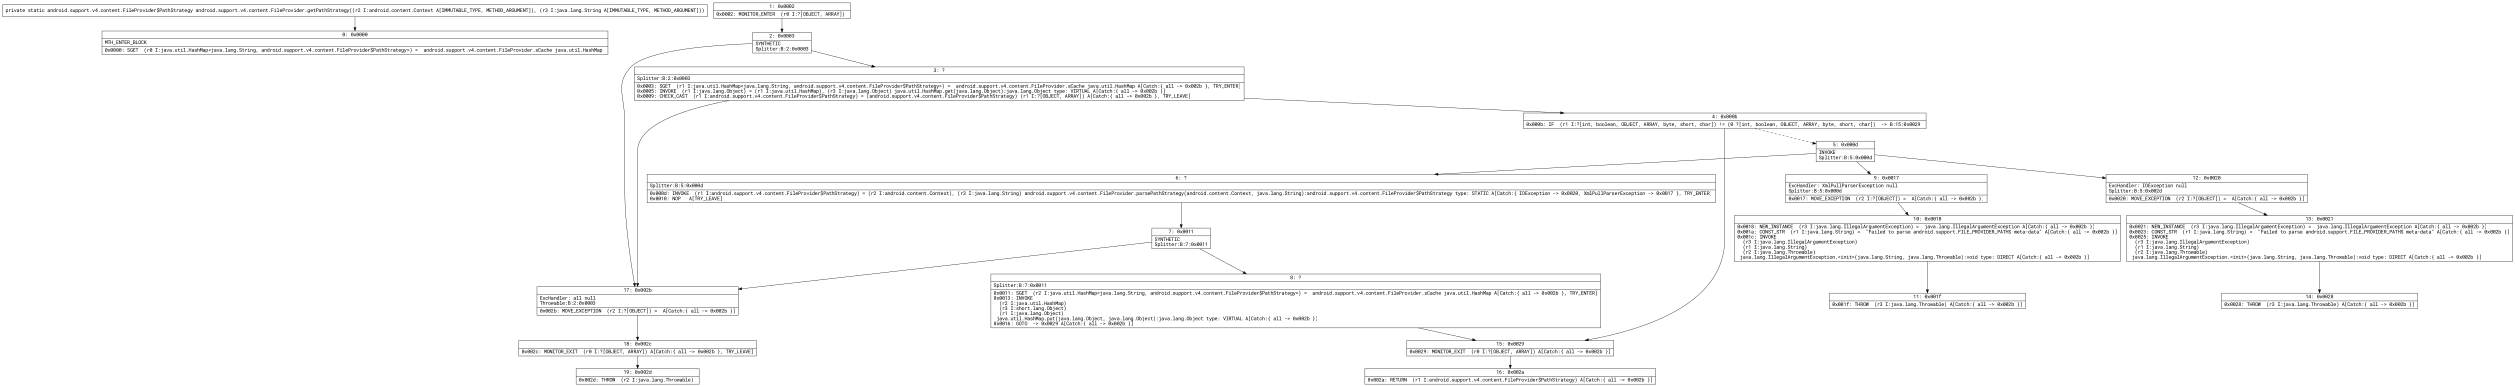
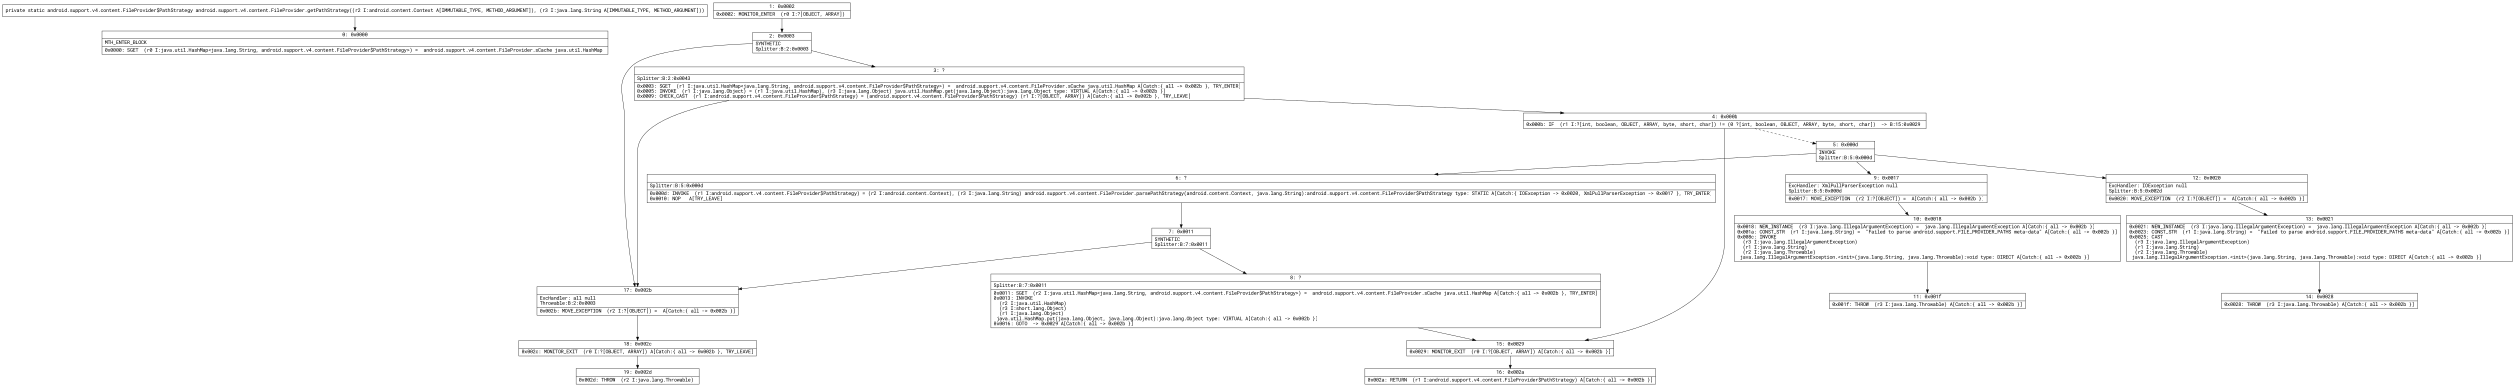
(664, 78) -> (664, 78)
(1760, 237) -> (1760, 237)
(2152, 237) -> (2149, 237)
